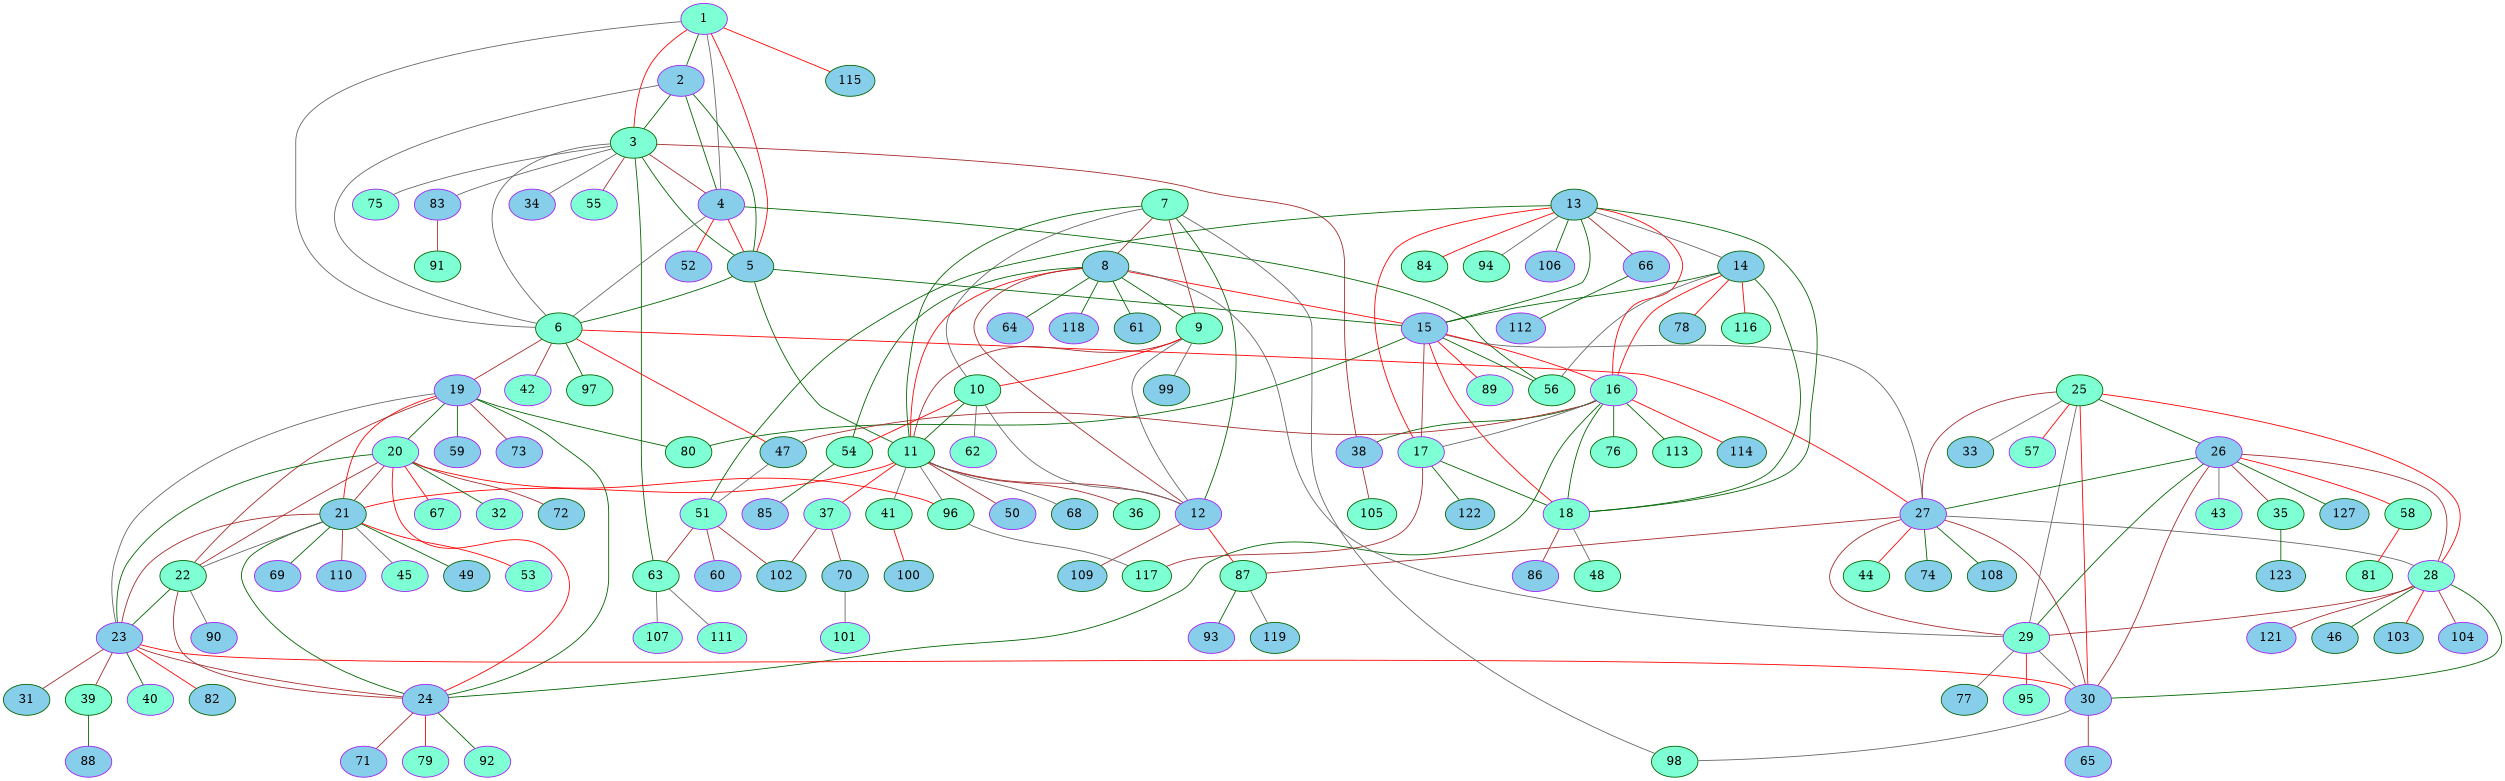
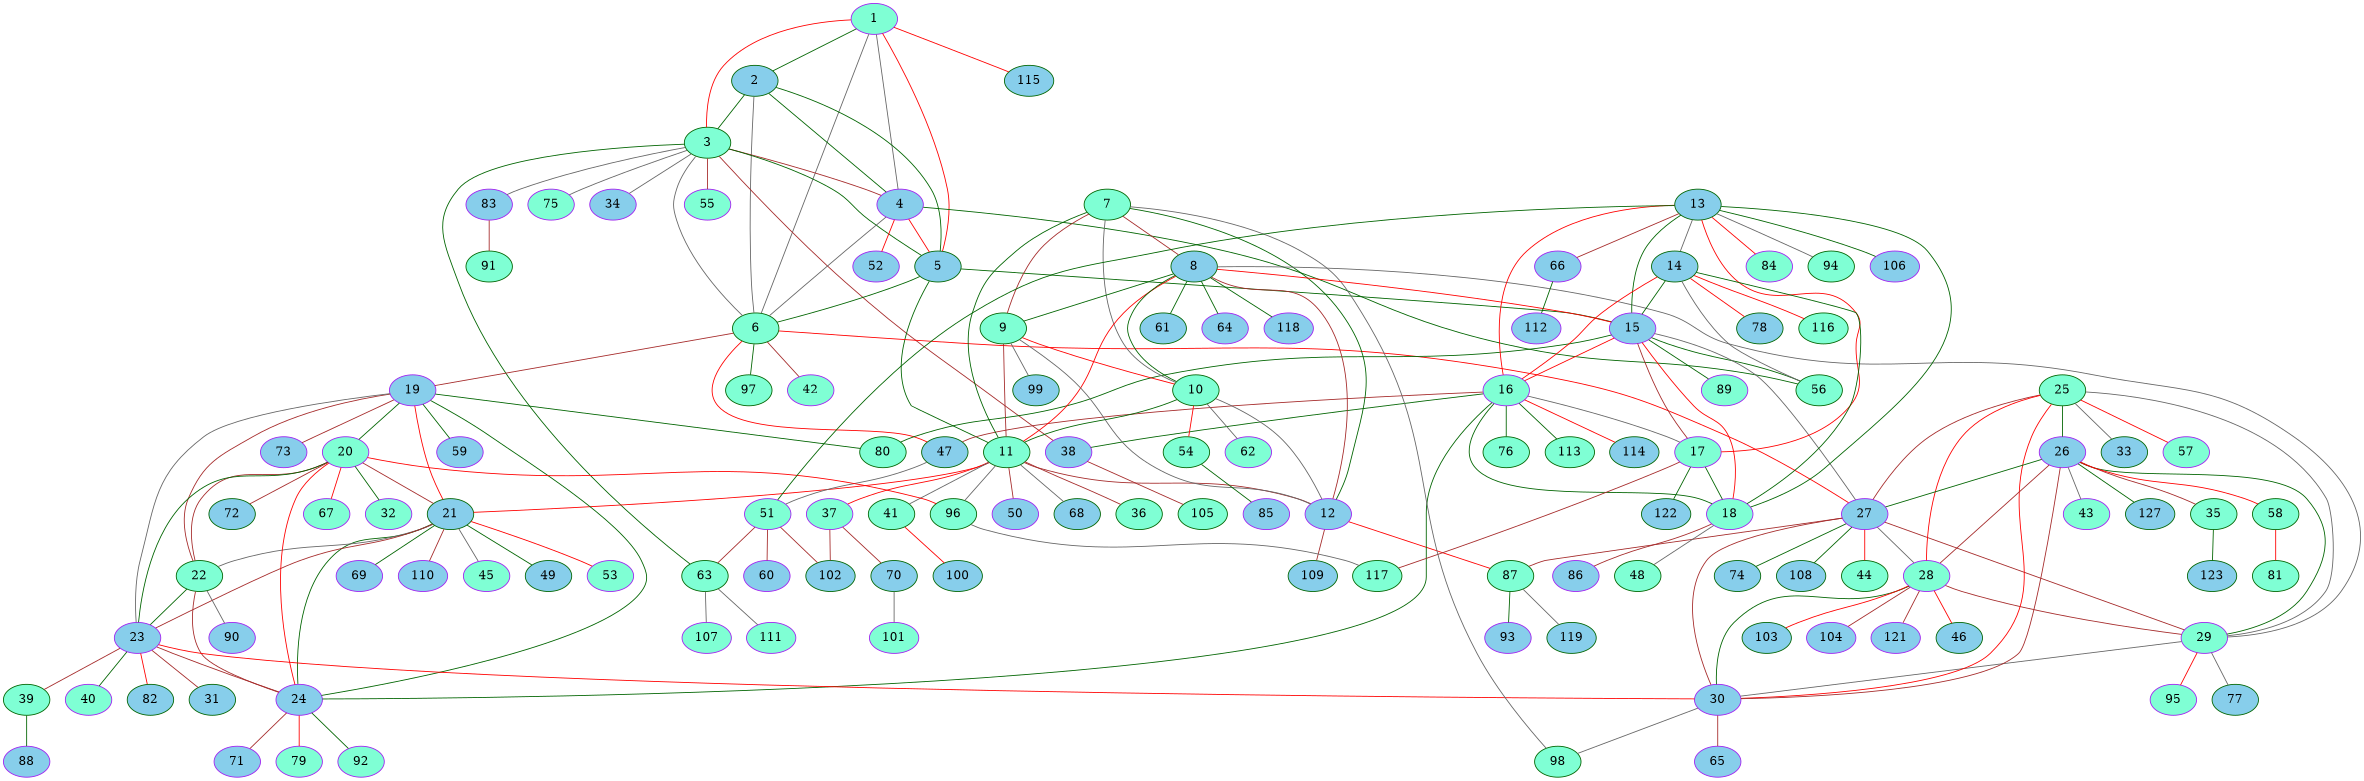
(681, 81) -> (755, 81)
(1425, 267) -> (1769, 267)
(933, 307) -> (1128, 329)
(1456, 358) -> (1679, 359)
(2383, 607) -> (1943, 607)
